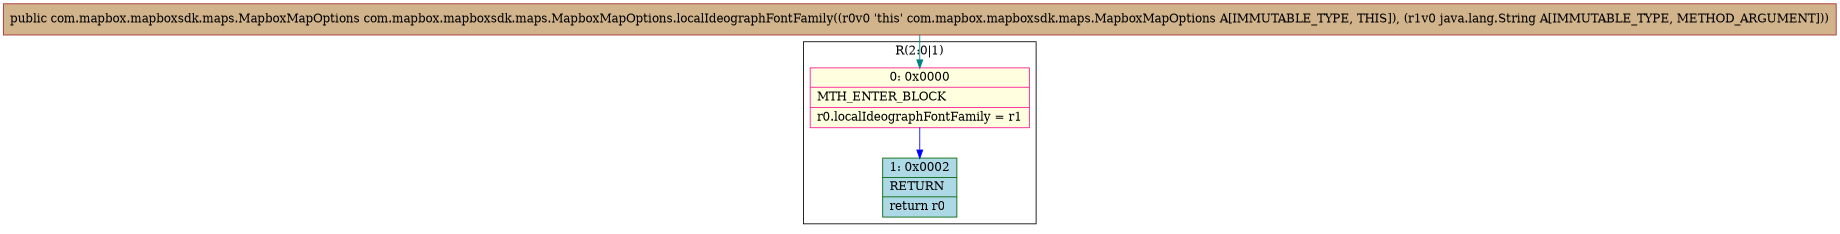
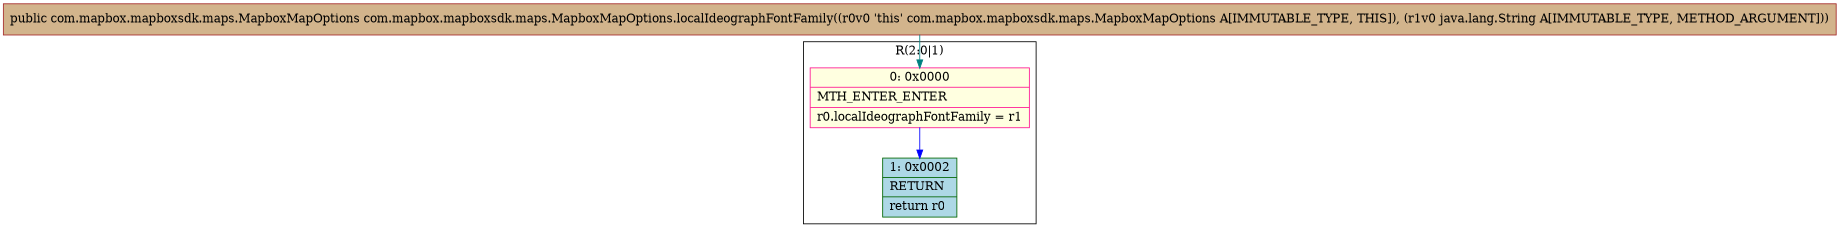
(882, 97) -> (882, 97)
